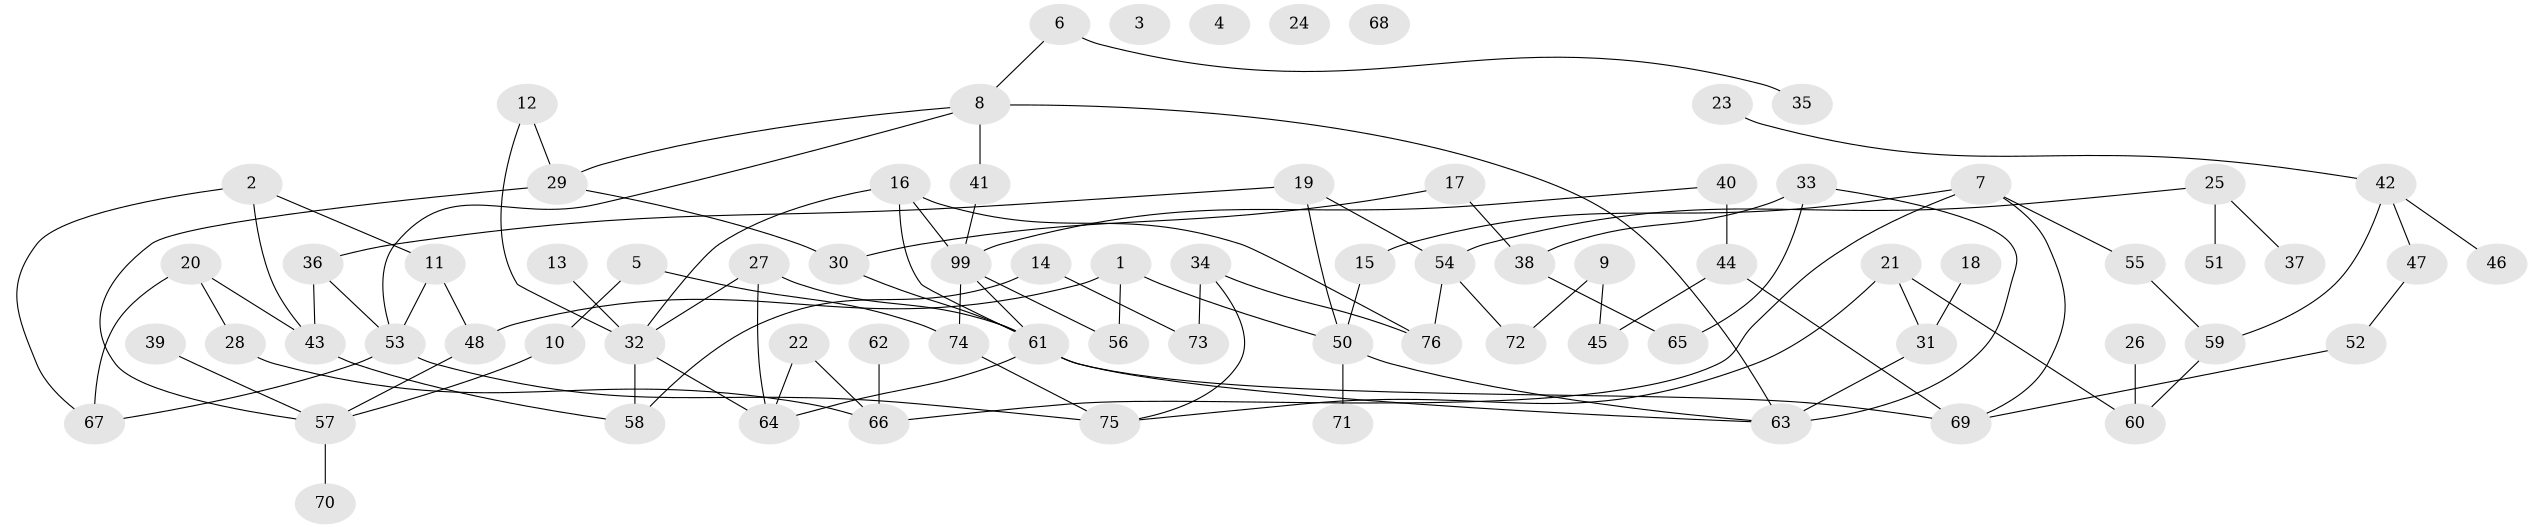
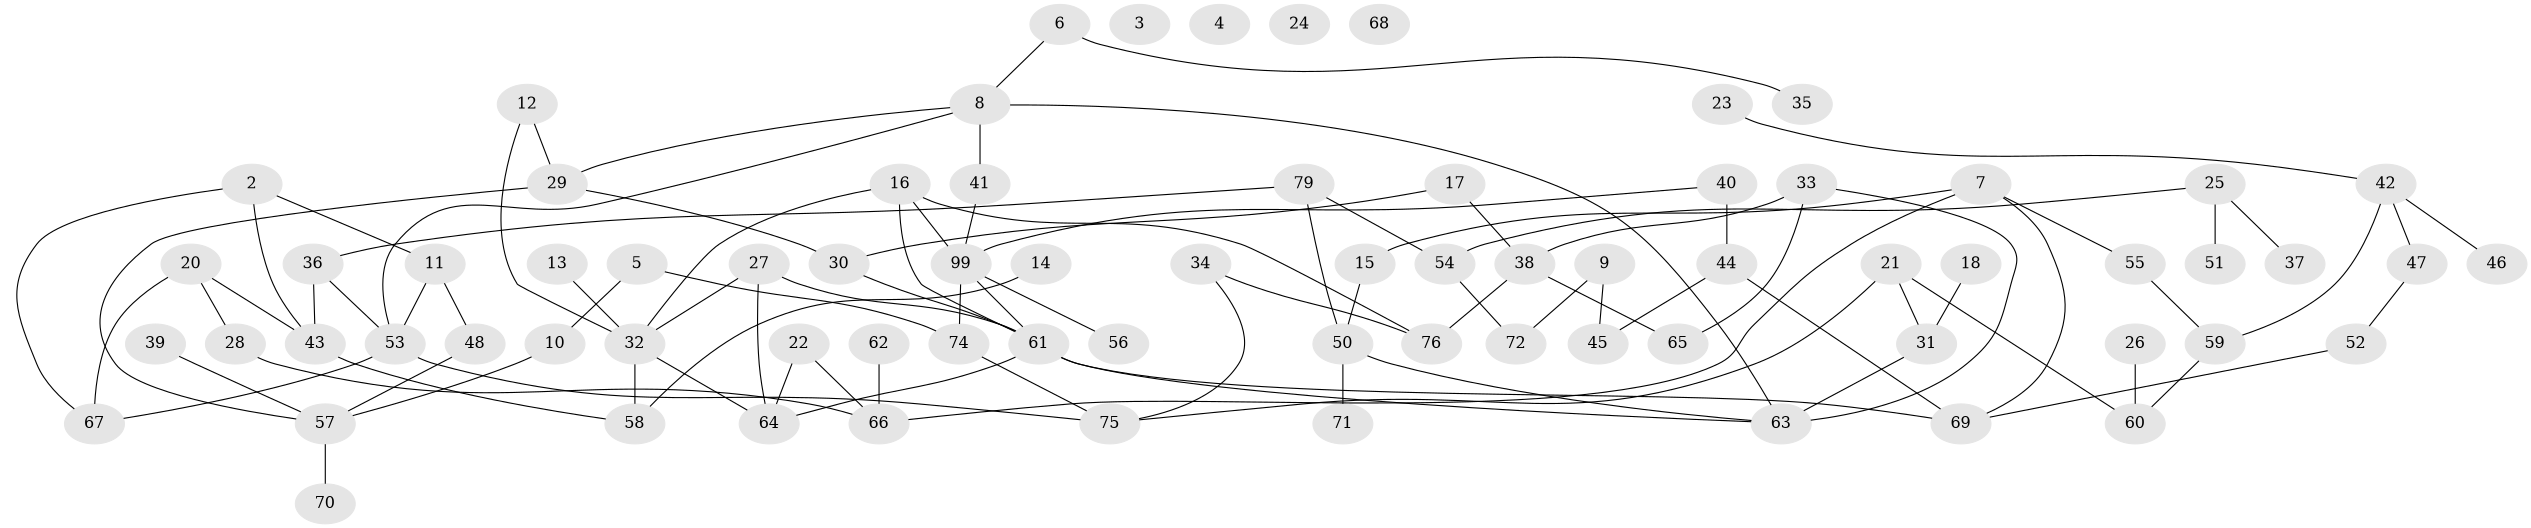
(1304, 184) -> (1304, 184)
(1121, 264) -> none
(1438, 304) -> (1474, 308)
(1199, 344) -> none
